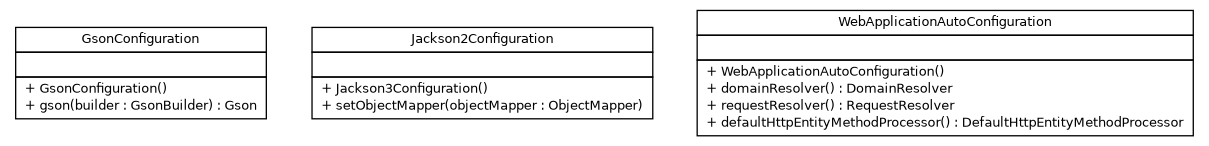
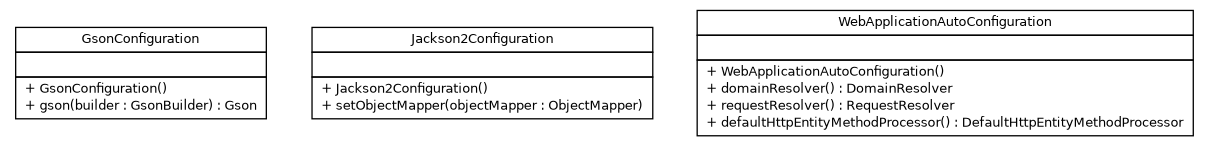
(405, 89) -> (405, 89)
